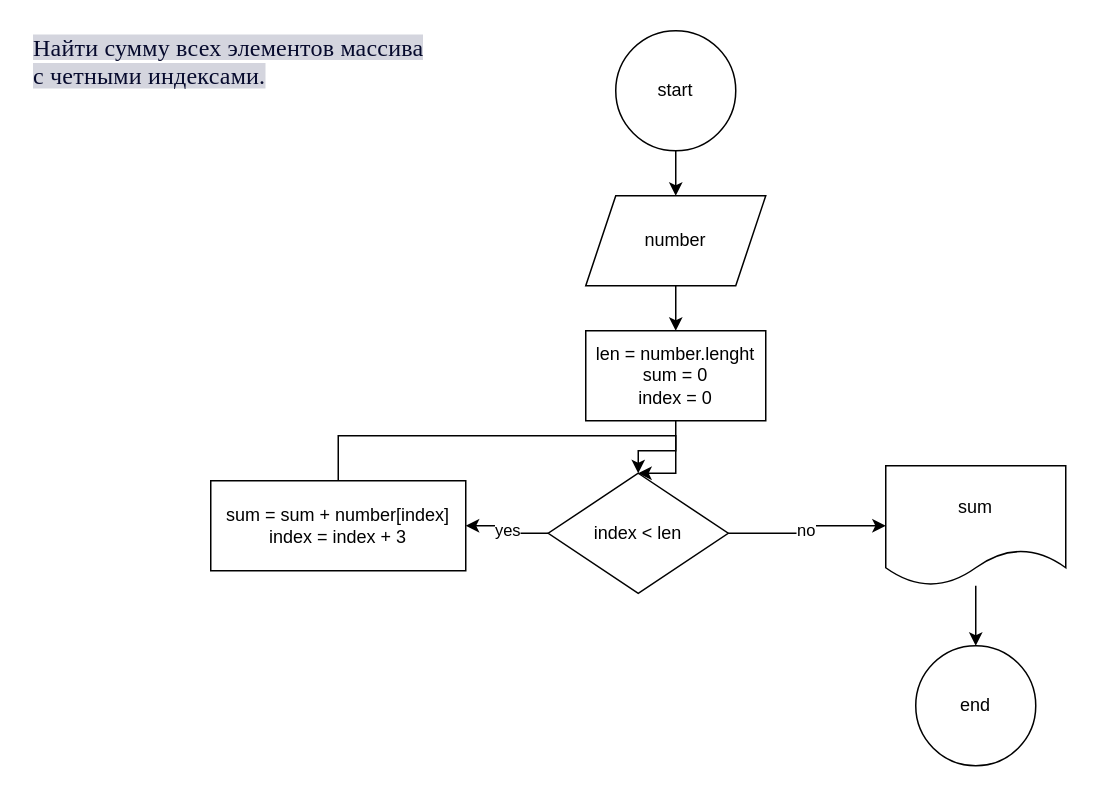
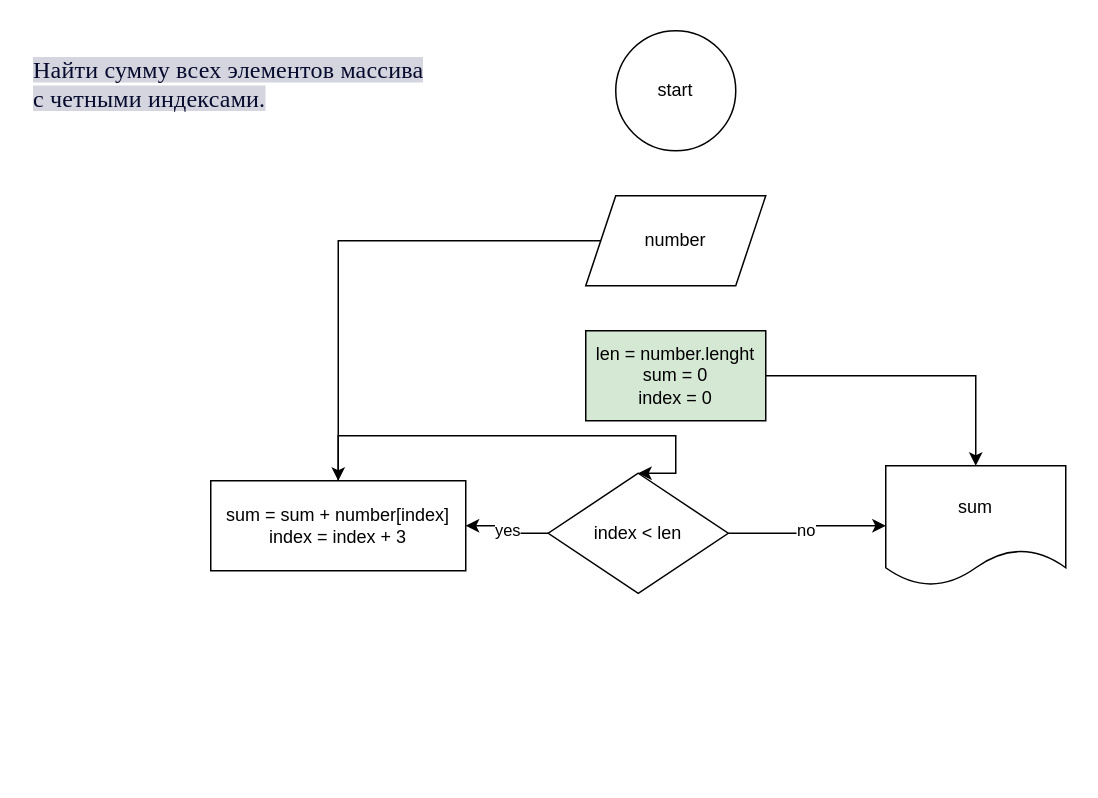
(248, 68) -> (248, 91)
(676, 179) -> none
(676, 314) -> (373, 241)
(676, 376) -> (676, 376)
(649, 451) -> (911, 376)
(976, 611) -> none
(976, 706) -> none
